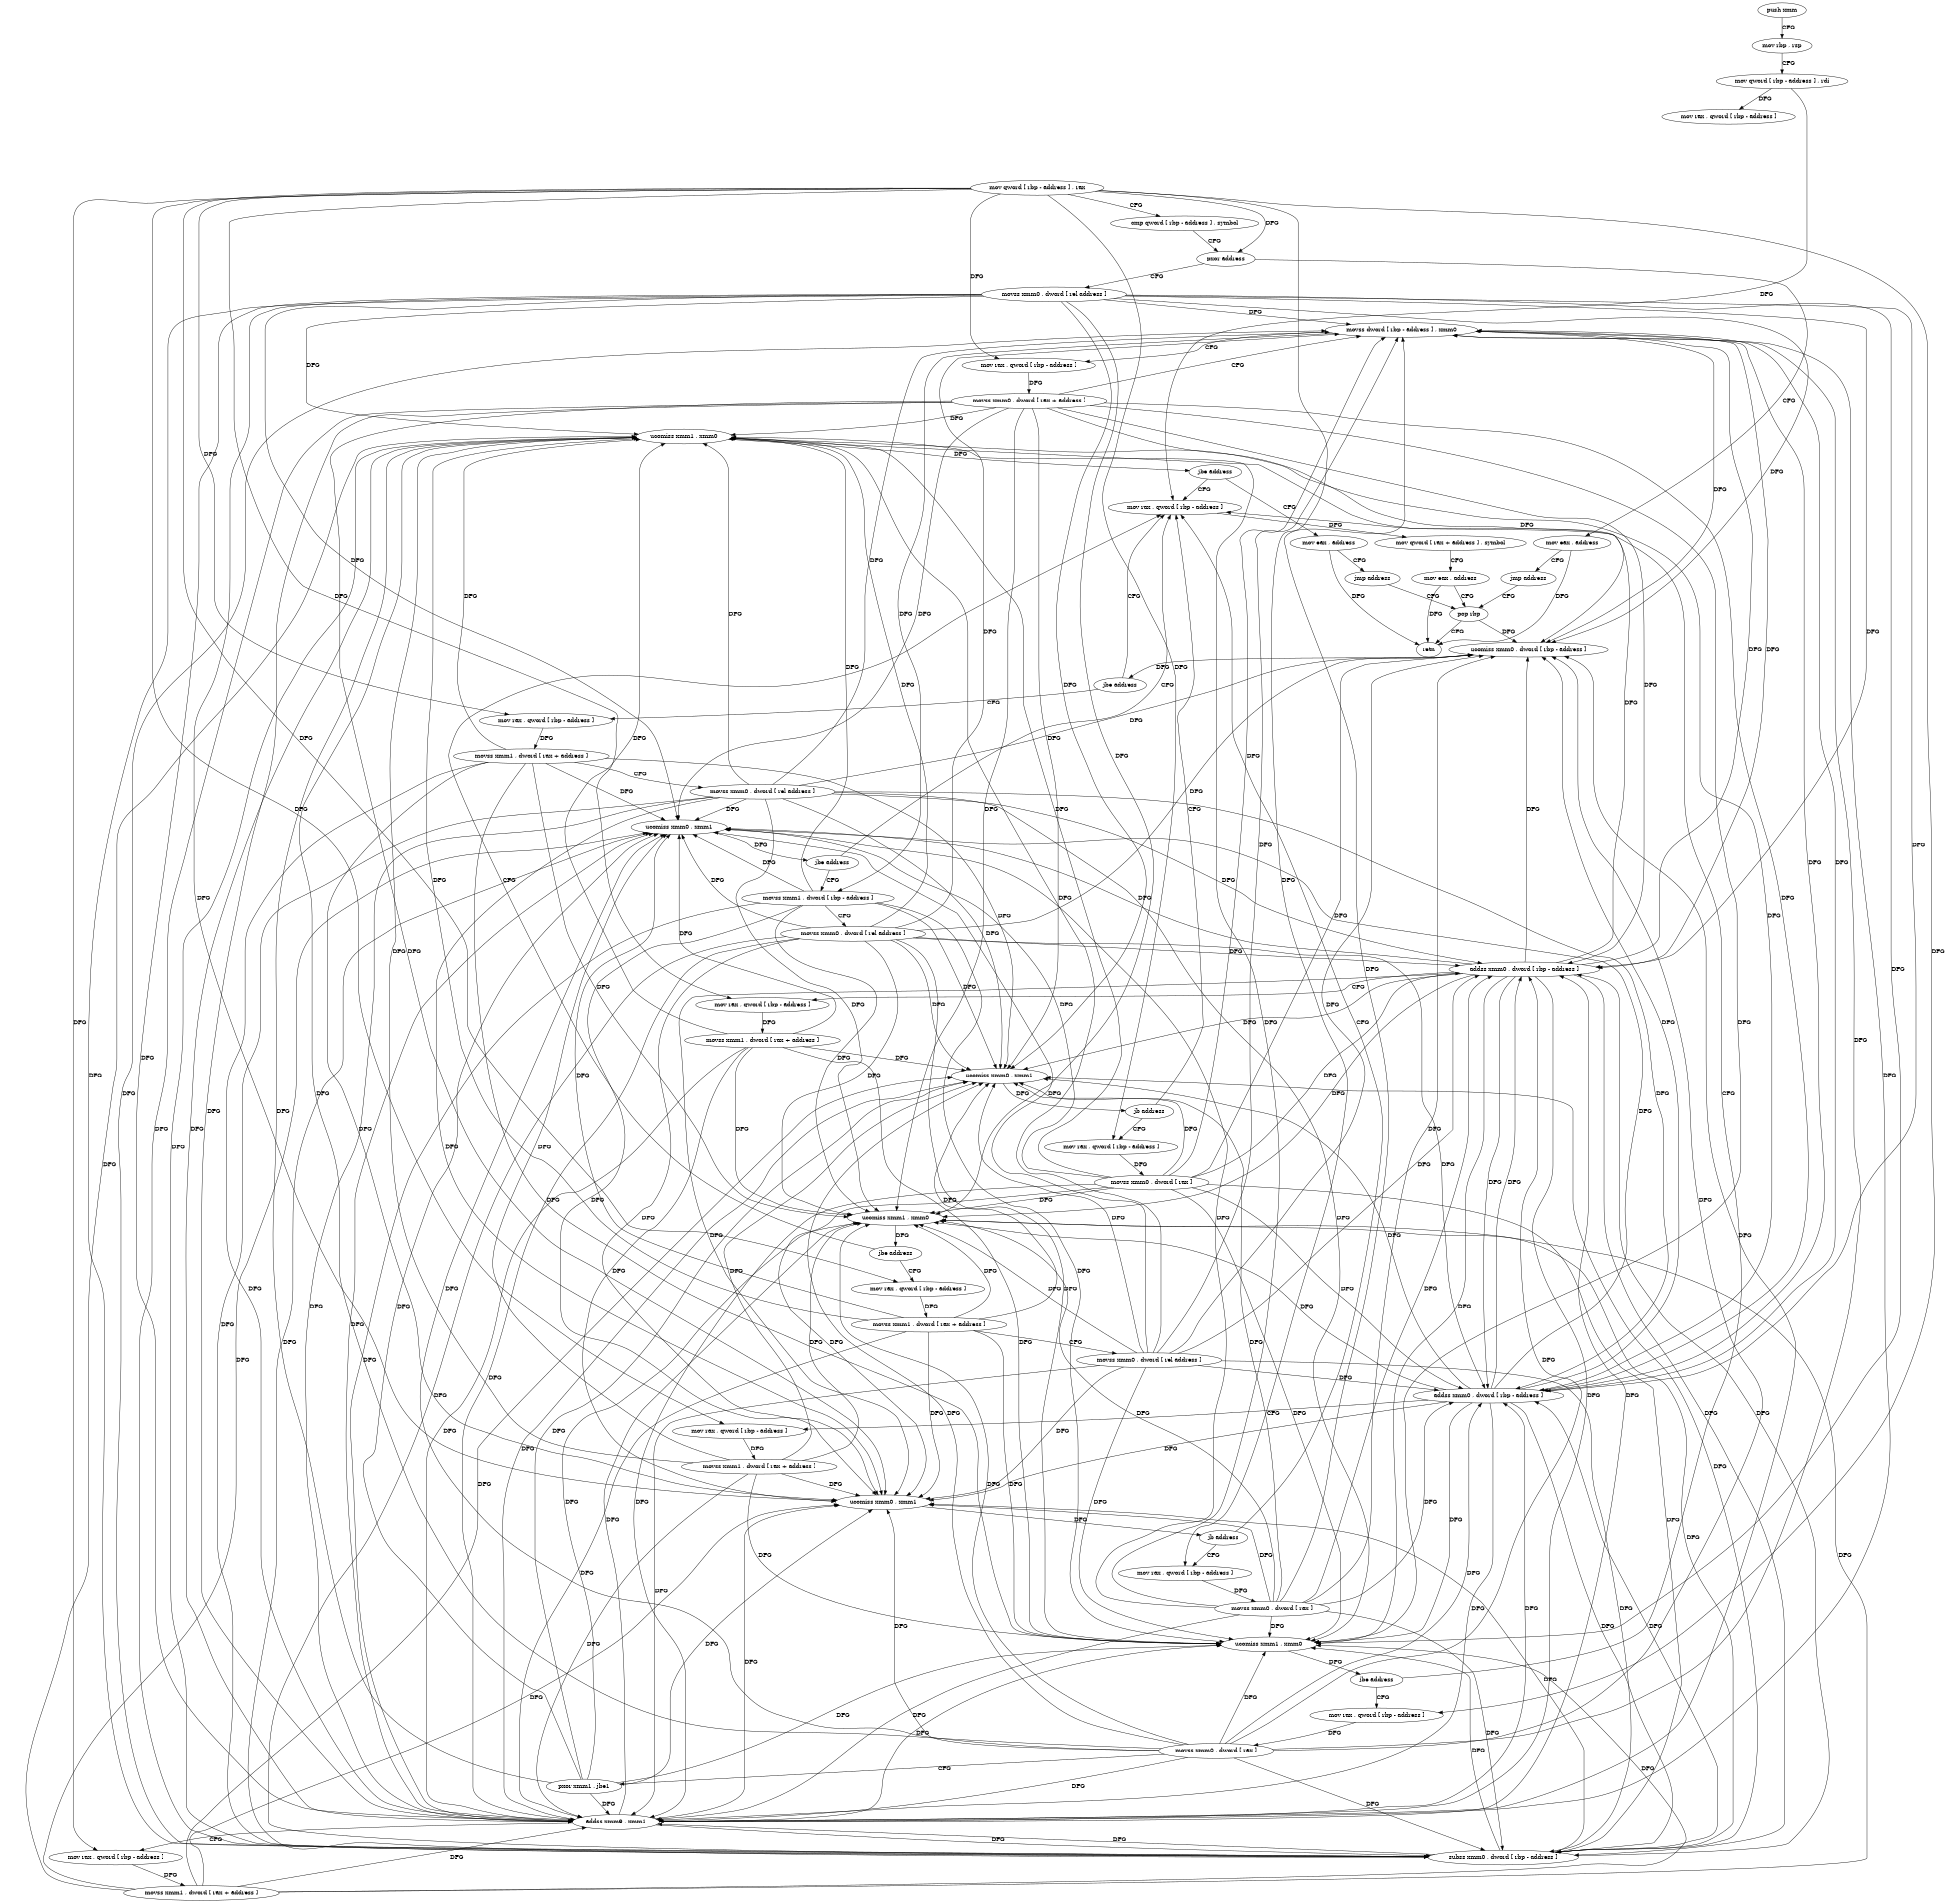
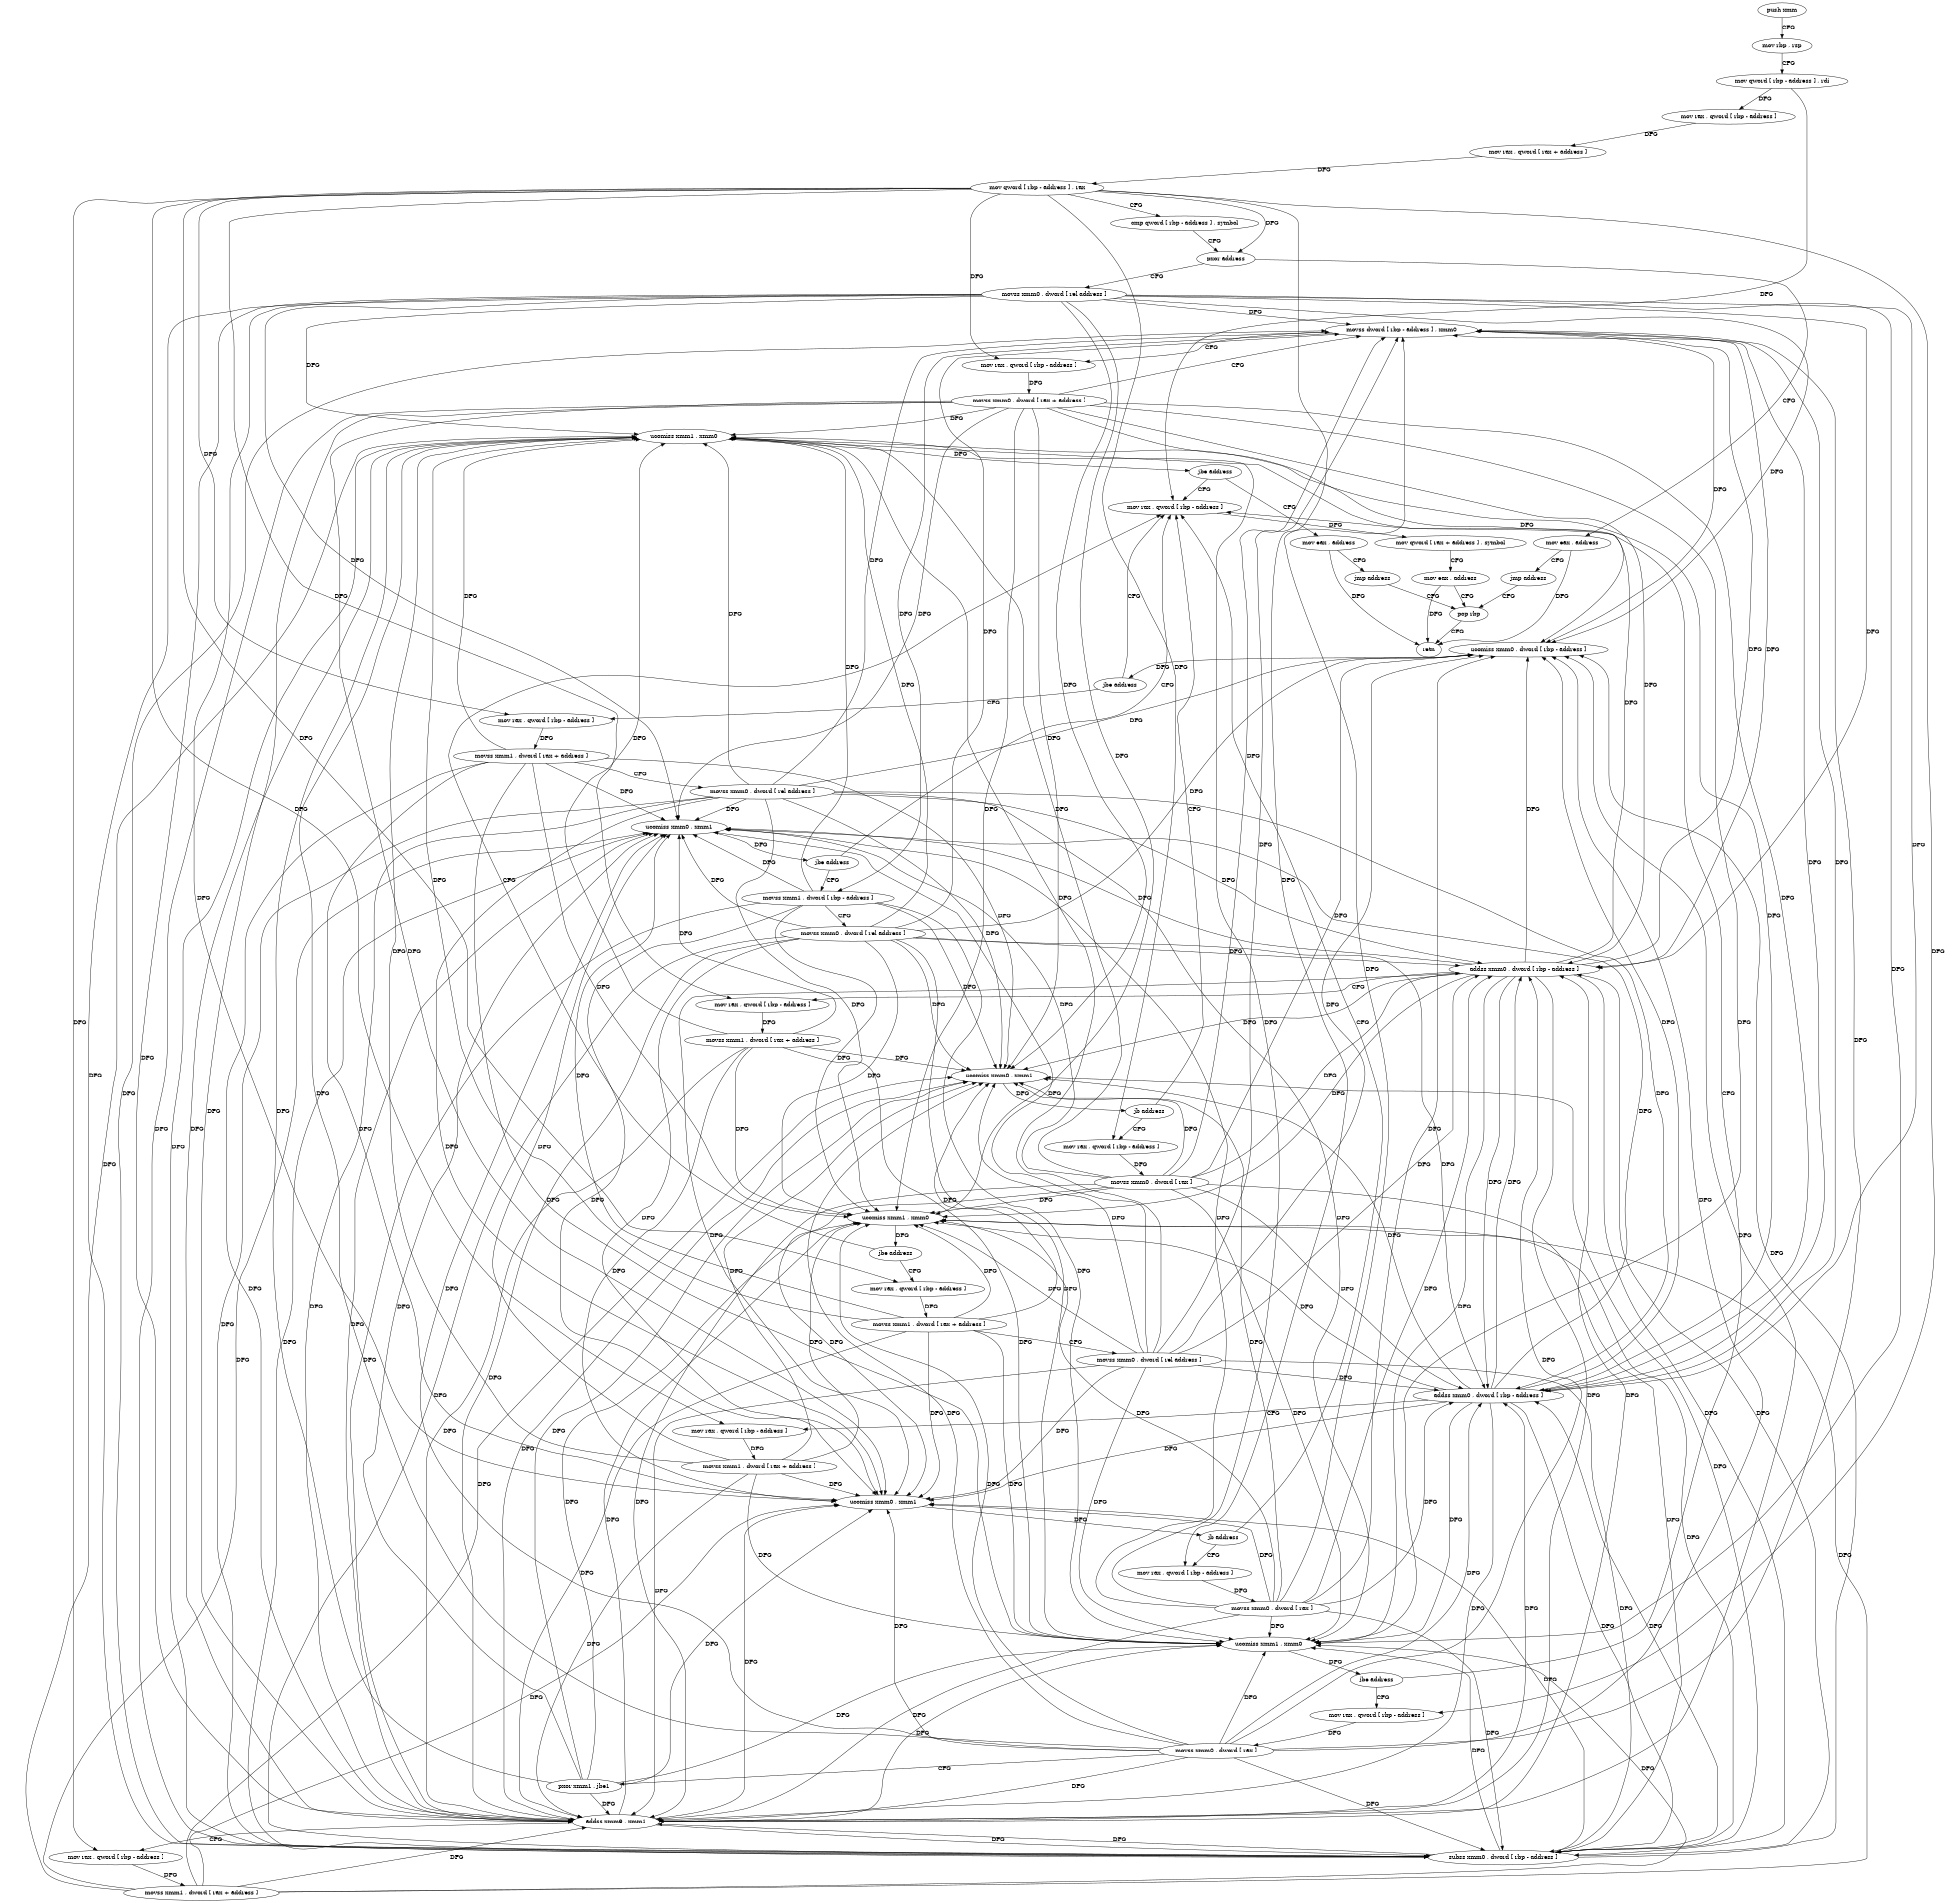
none -> (1538, 152)
(1496, 630) -> (1820, 1323)
(1890, 1424) -> none
